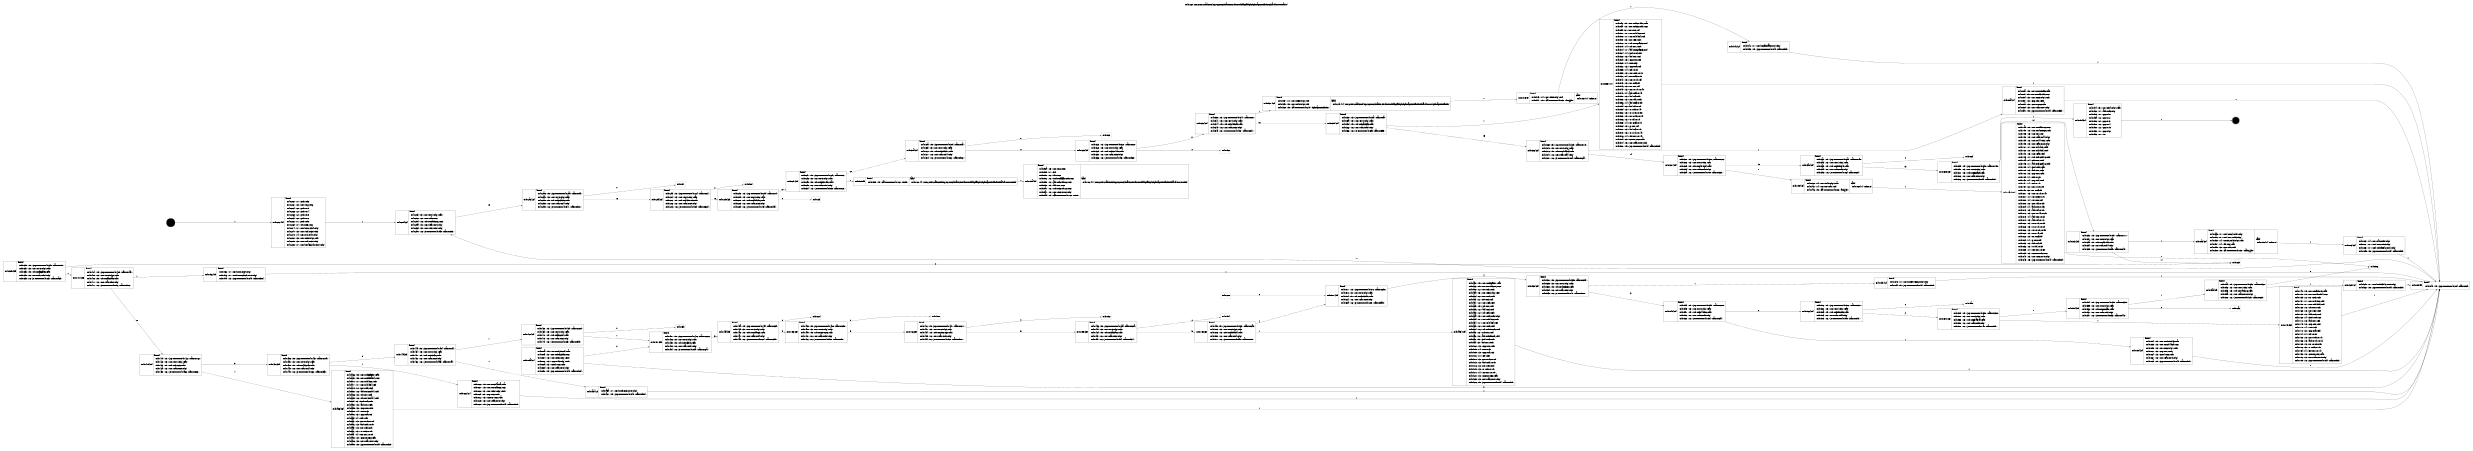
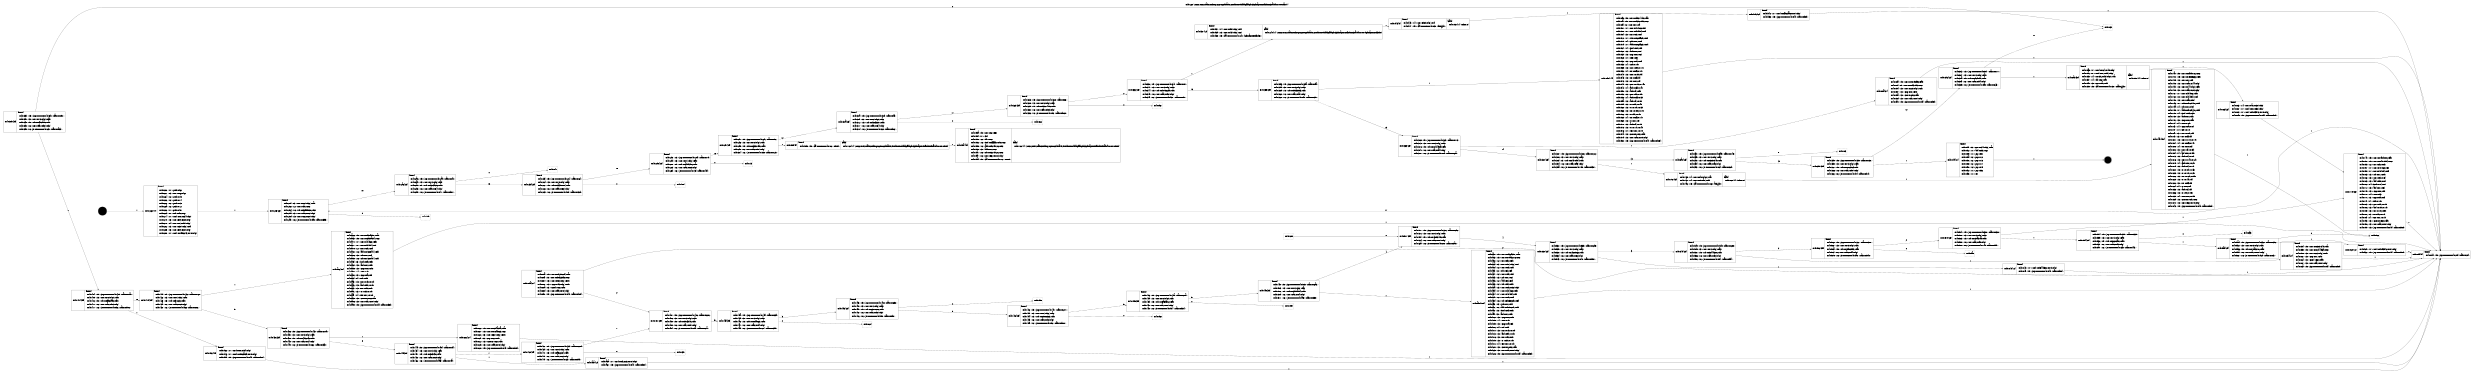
none -> (425, 217)
(2418, 266) -> (2302, 145)
